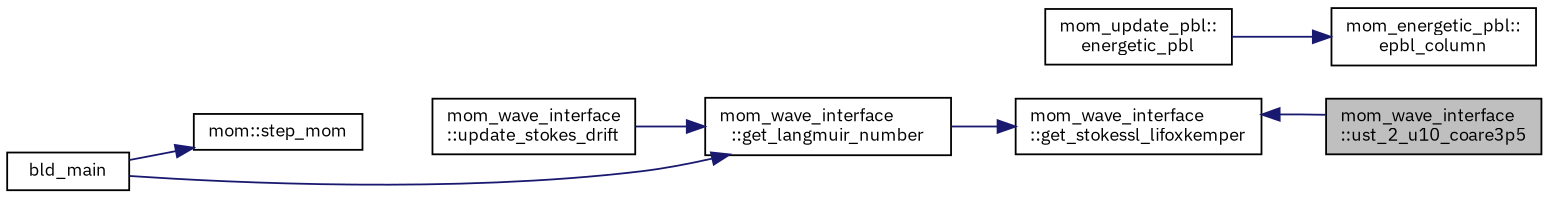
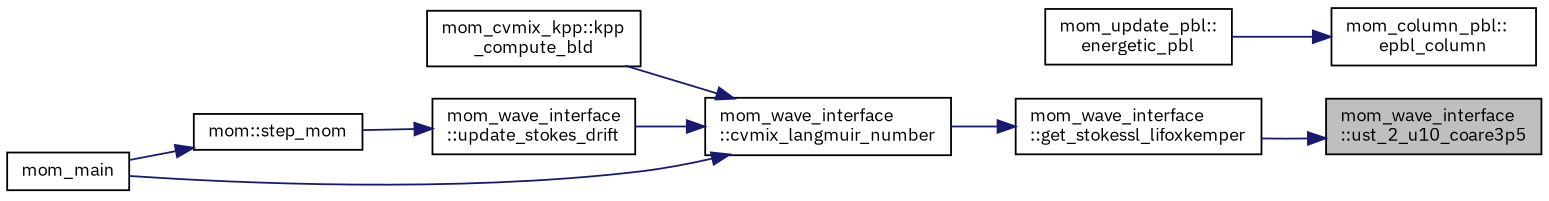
(1434, 37) -> (1434, 37)
none -> (534, 39)
(1303, 114) -> (1285, 139)
(828, 127) -> (828, 127)
none -> (388, 130)
(68, 171) -> (68, 171)
